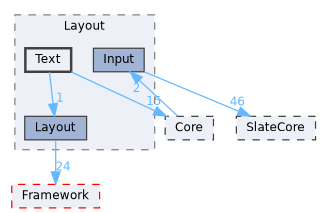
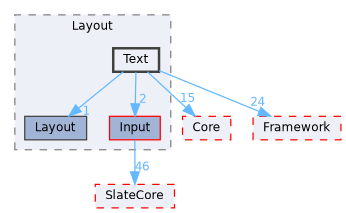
(119, 60) -> (135, 128)
(162, 102) -> (136, 88)
(189, 128) -> (207, 128)
(276, 128) -> (135, 196)
(56, 158) -> (209, 91)
